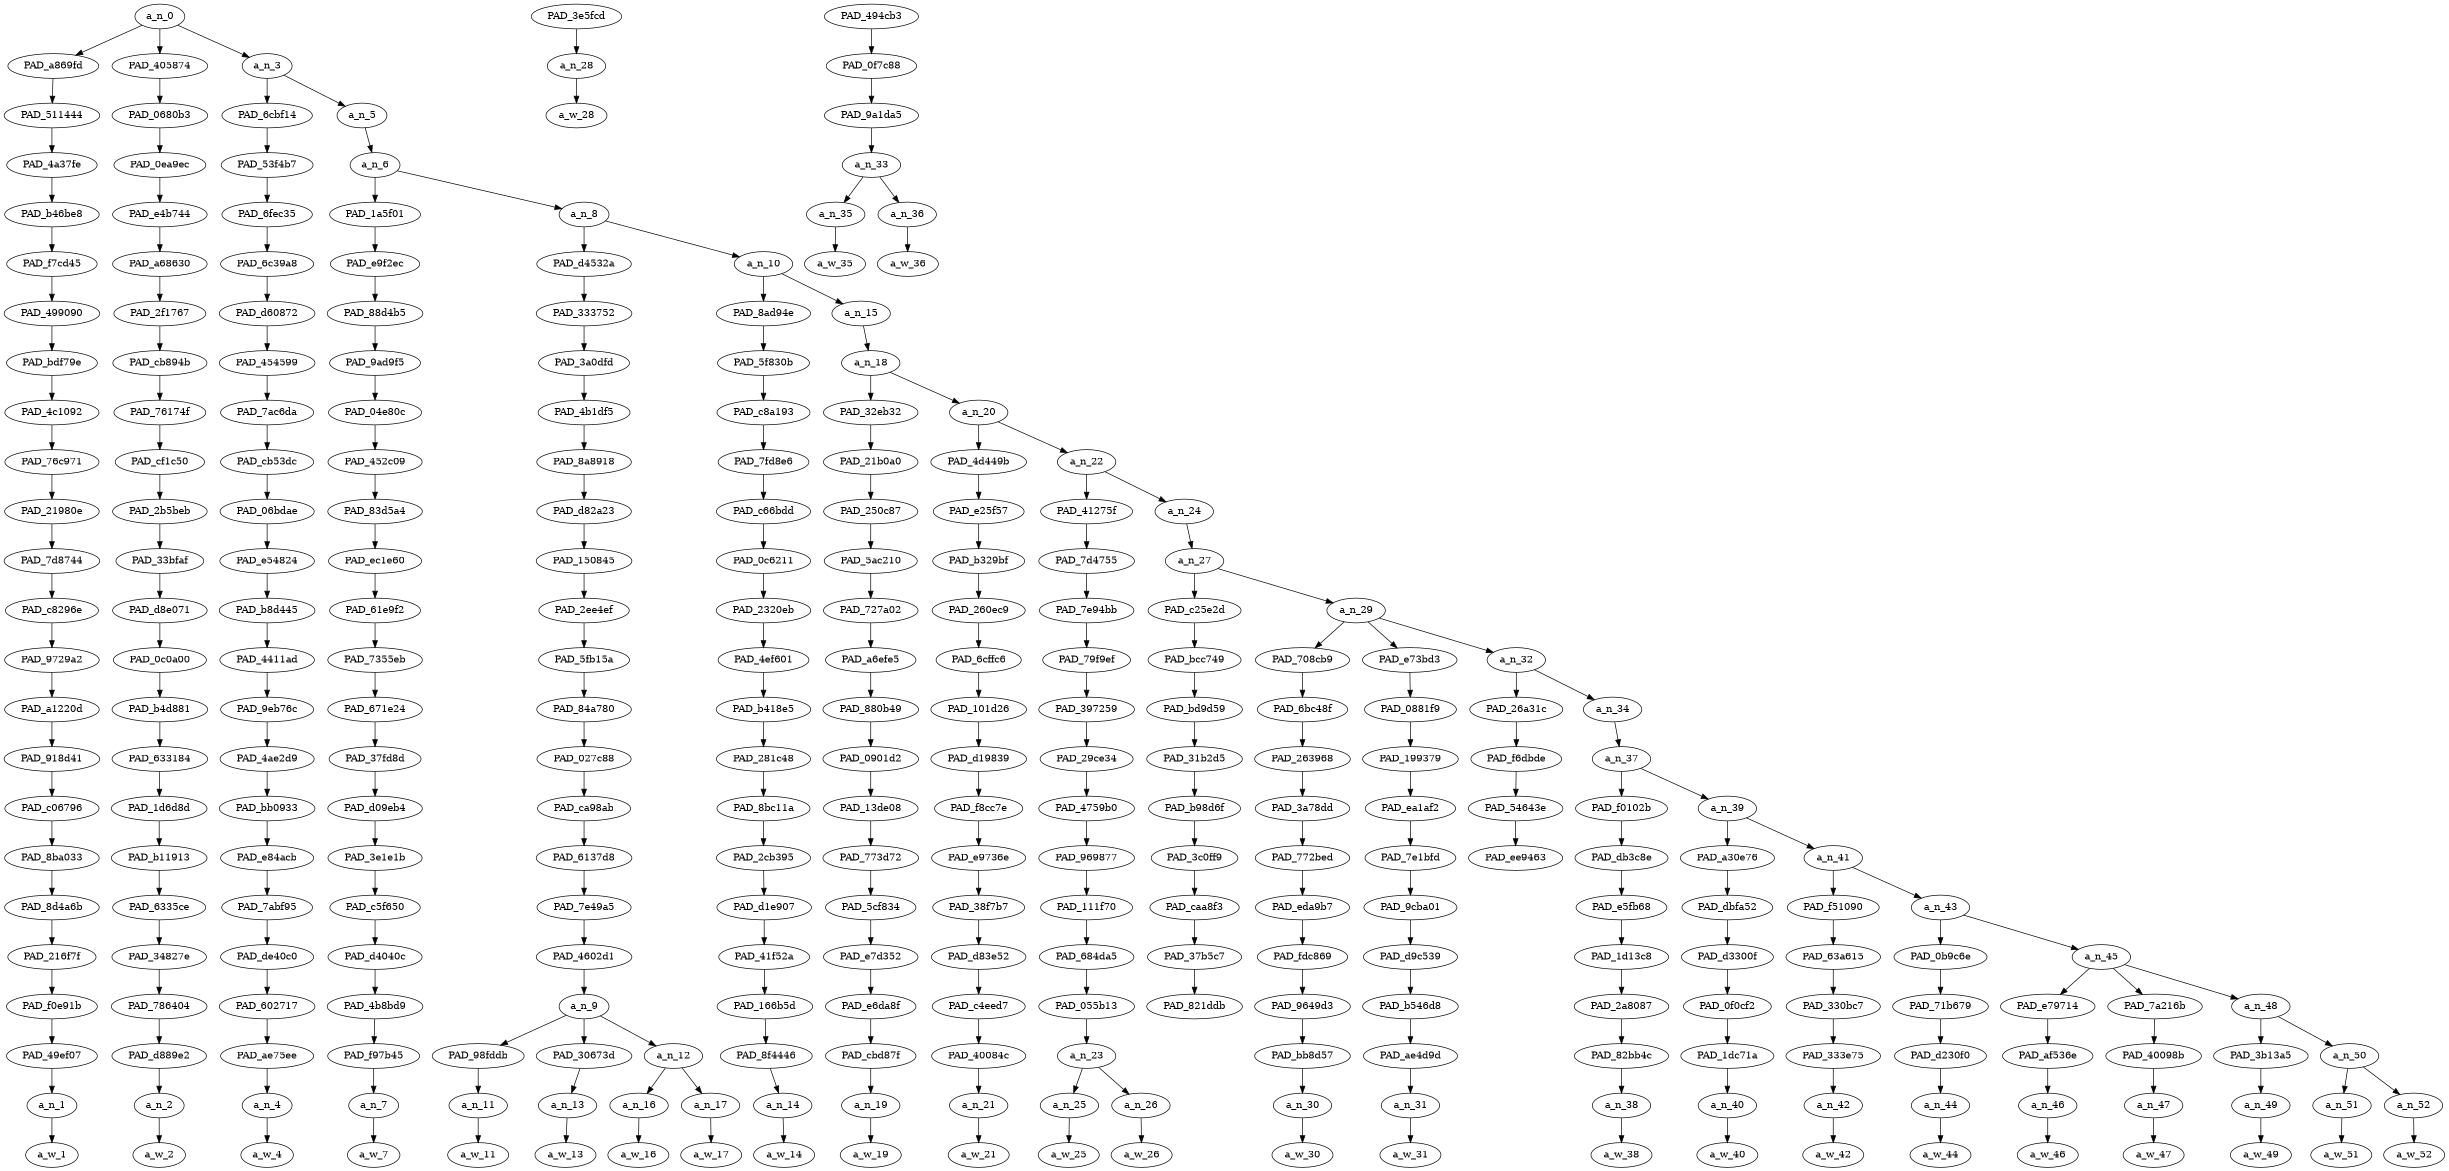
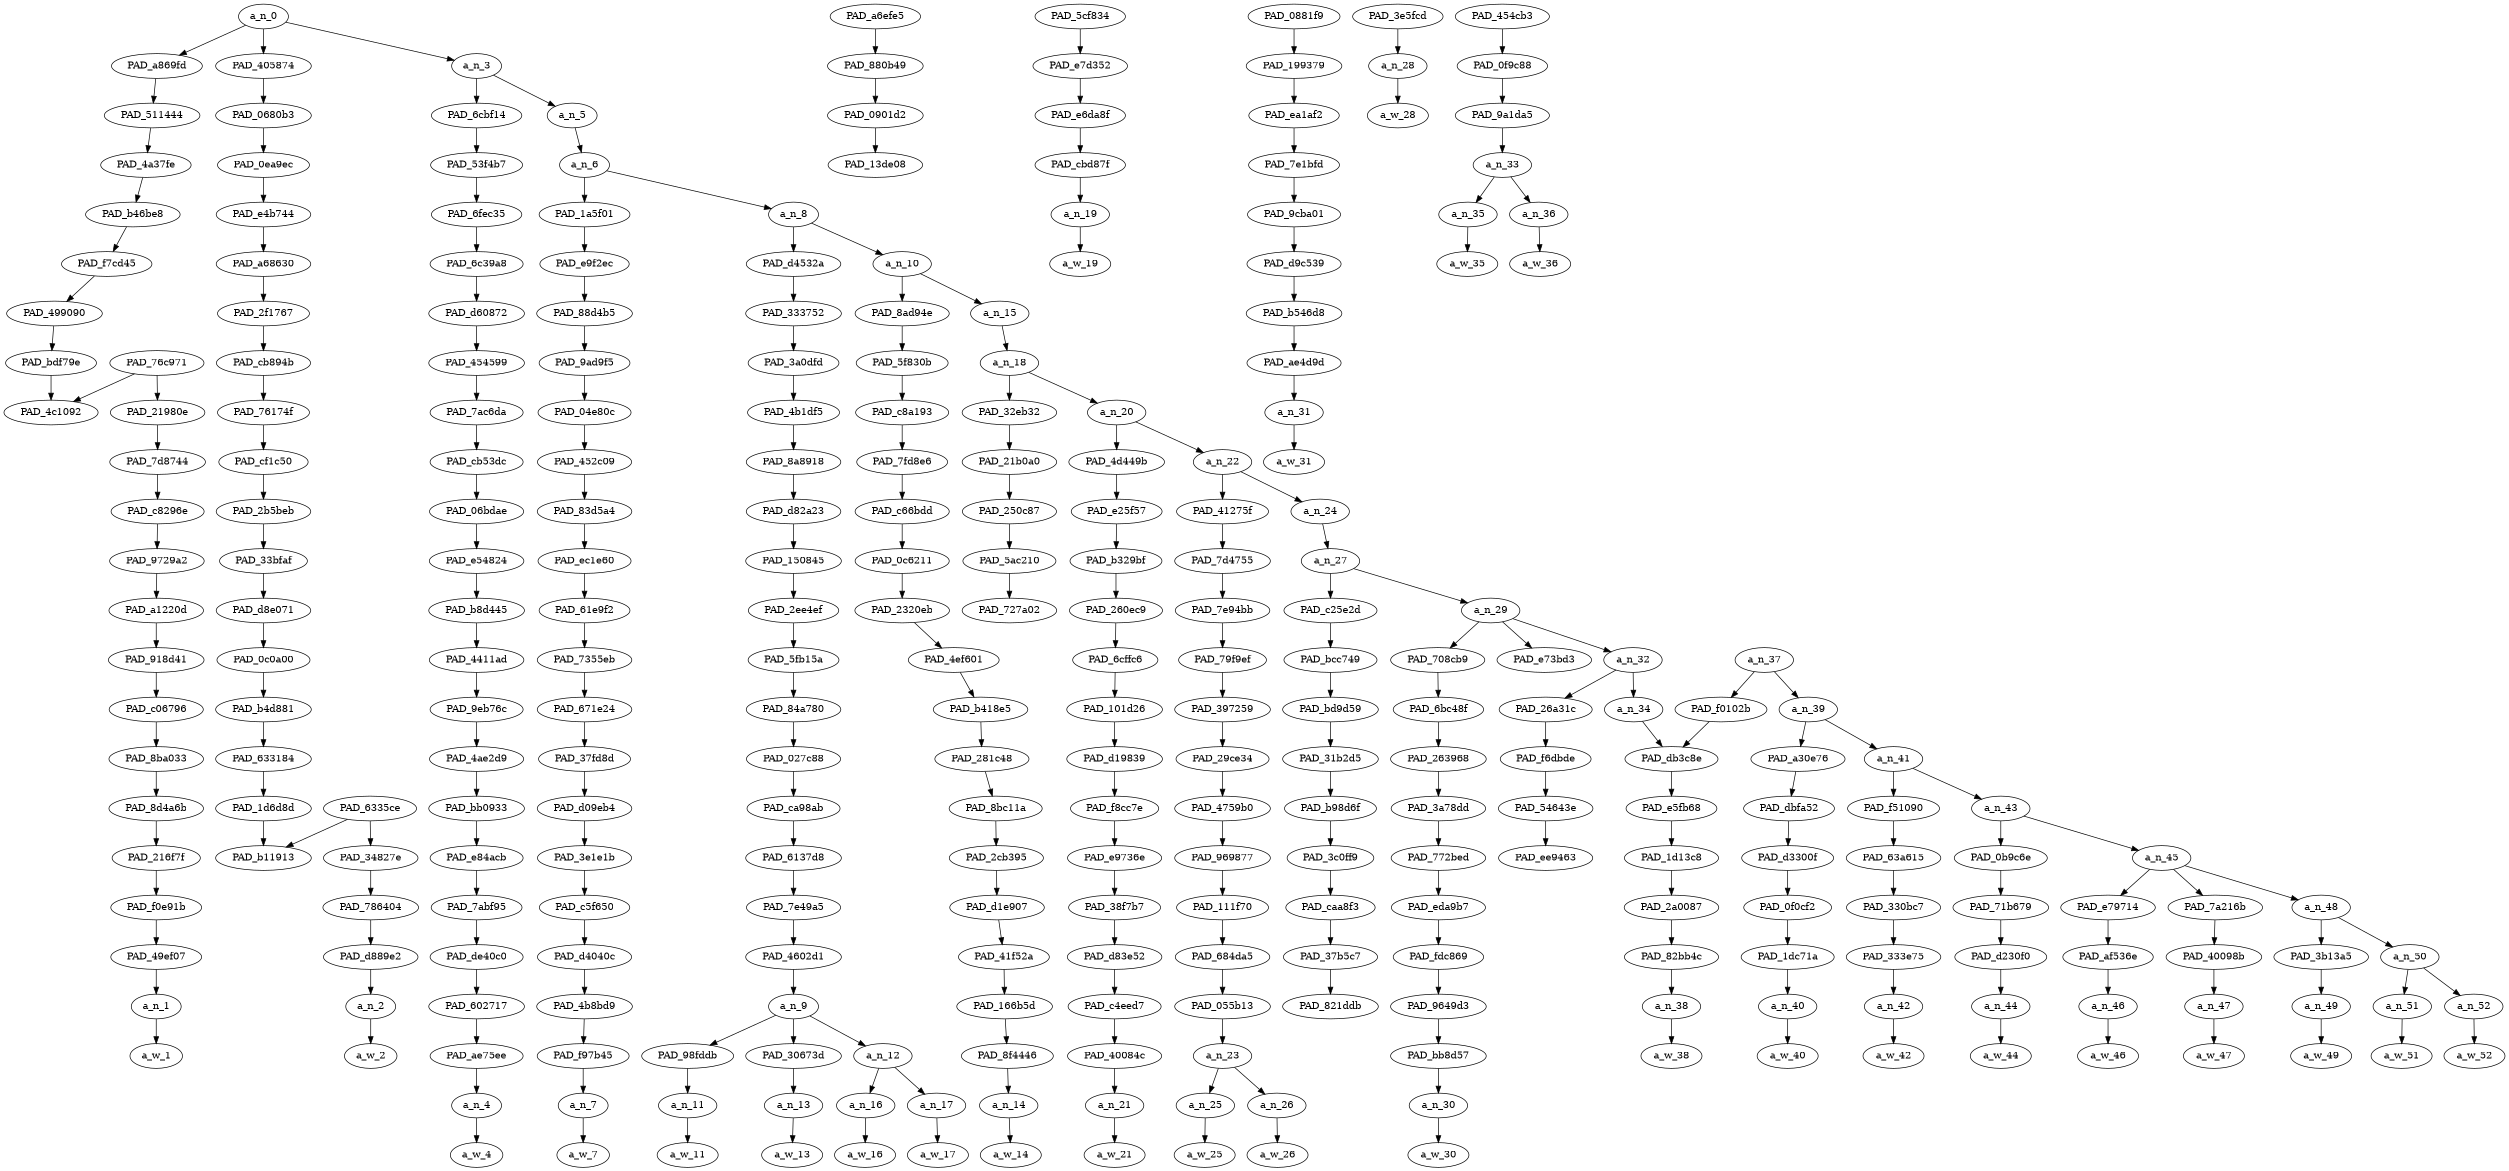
(871, 16) -> (1502, 16)
(871, 66) -> (1502, 66)
(52, 434) -> (107, 386)
(871, 632) -> none
(1410, 681) -> none
(1616, 731) -> (1650, 731)
(871, 858) -> none
(159, 879) -> (320, 832)
(1621, 1006) -> (1671, 908)
